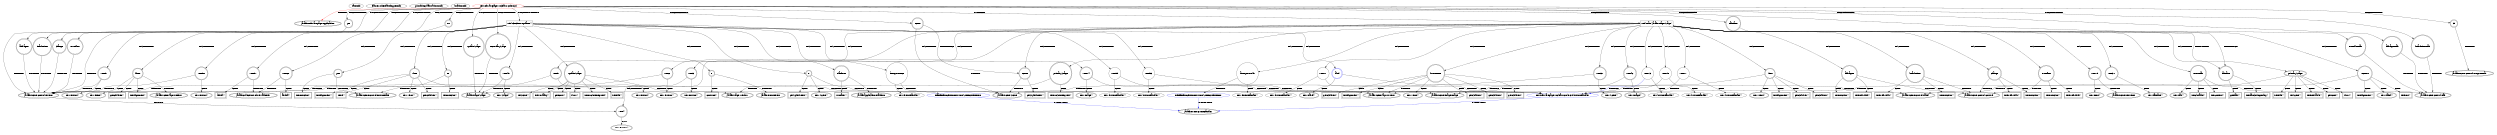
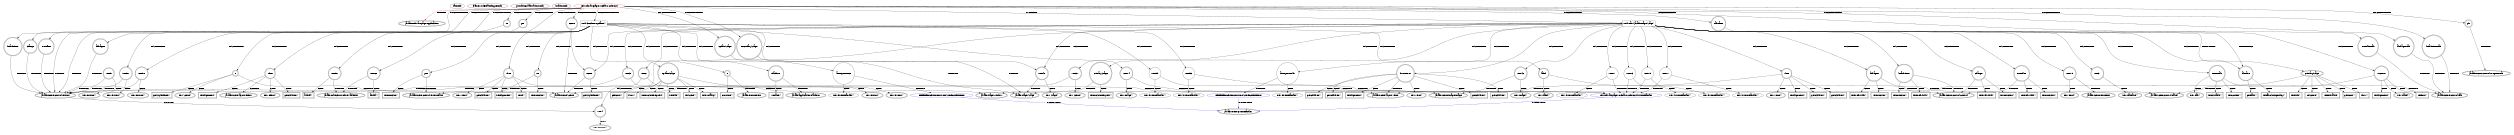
(892, 32) -> (1326, 27)
(1337, 73) -> (1544, 73)
(1619, 86) -> (1628, 86)
